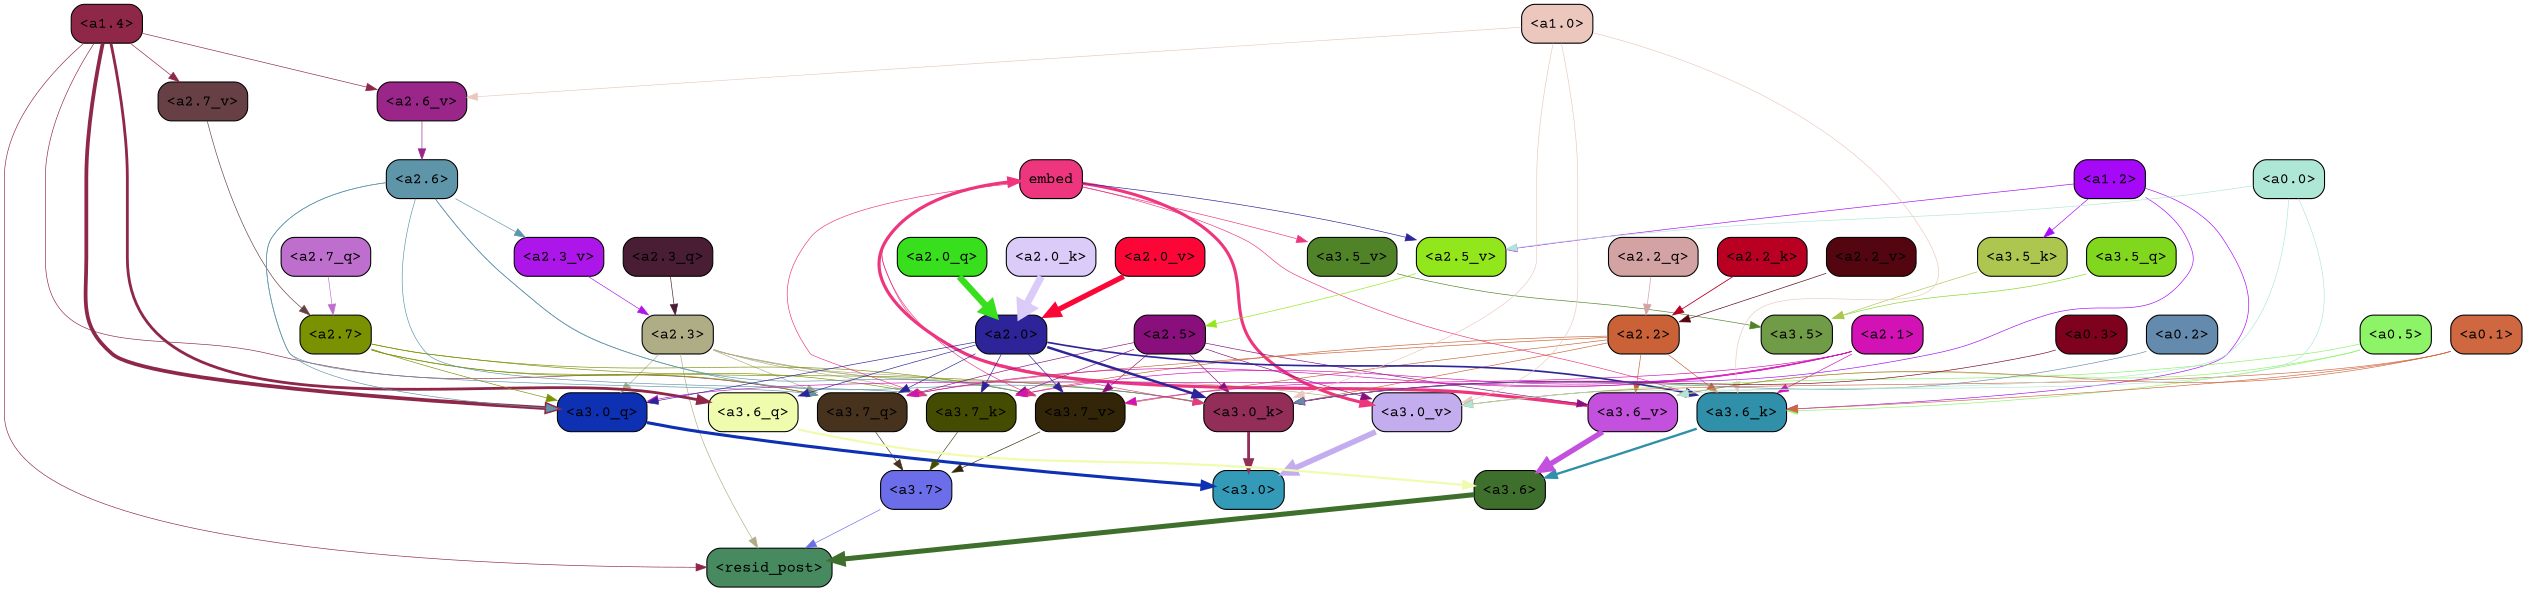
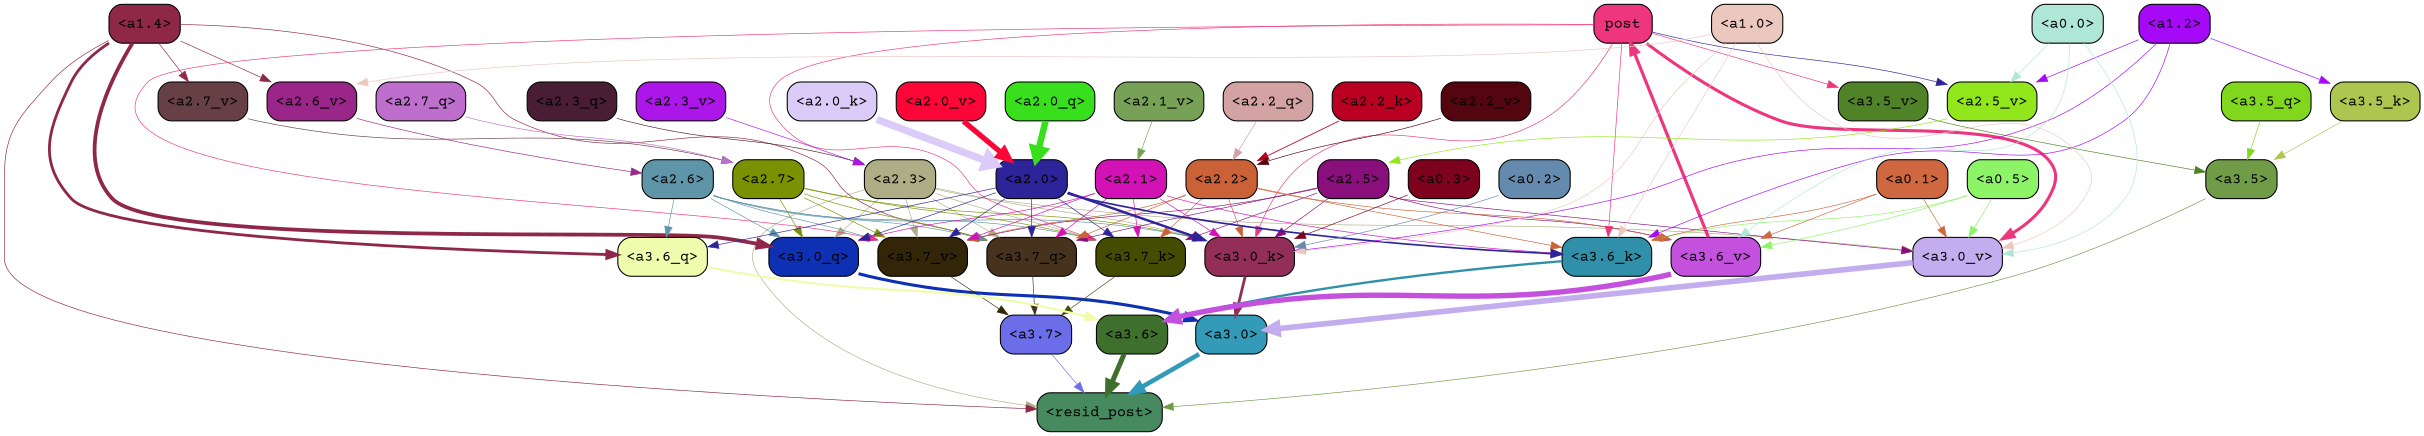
none -> (1159, 101)
(1051, 179) -> (1623, 24)
(486, 215) -> (672, 207)
none -> (1699, 344)
none -> (1170, 371)
